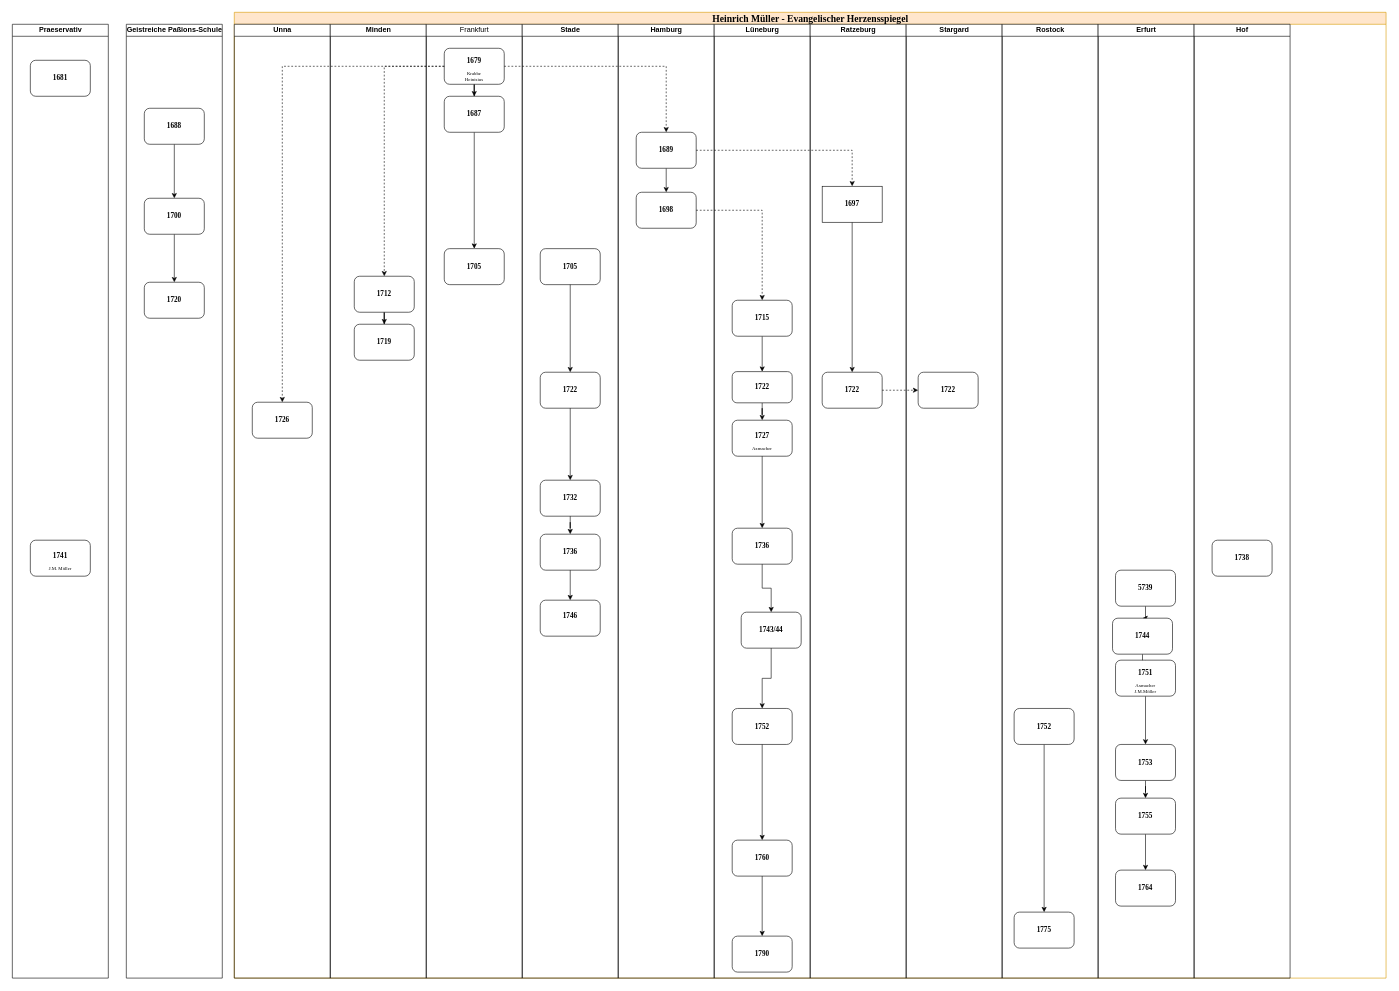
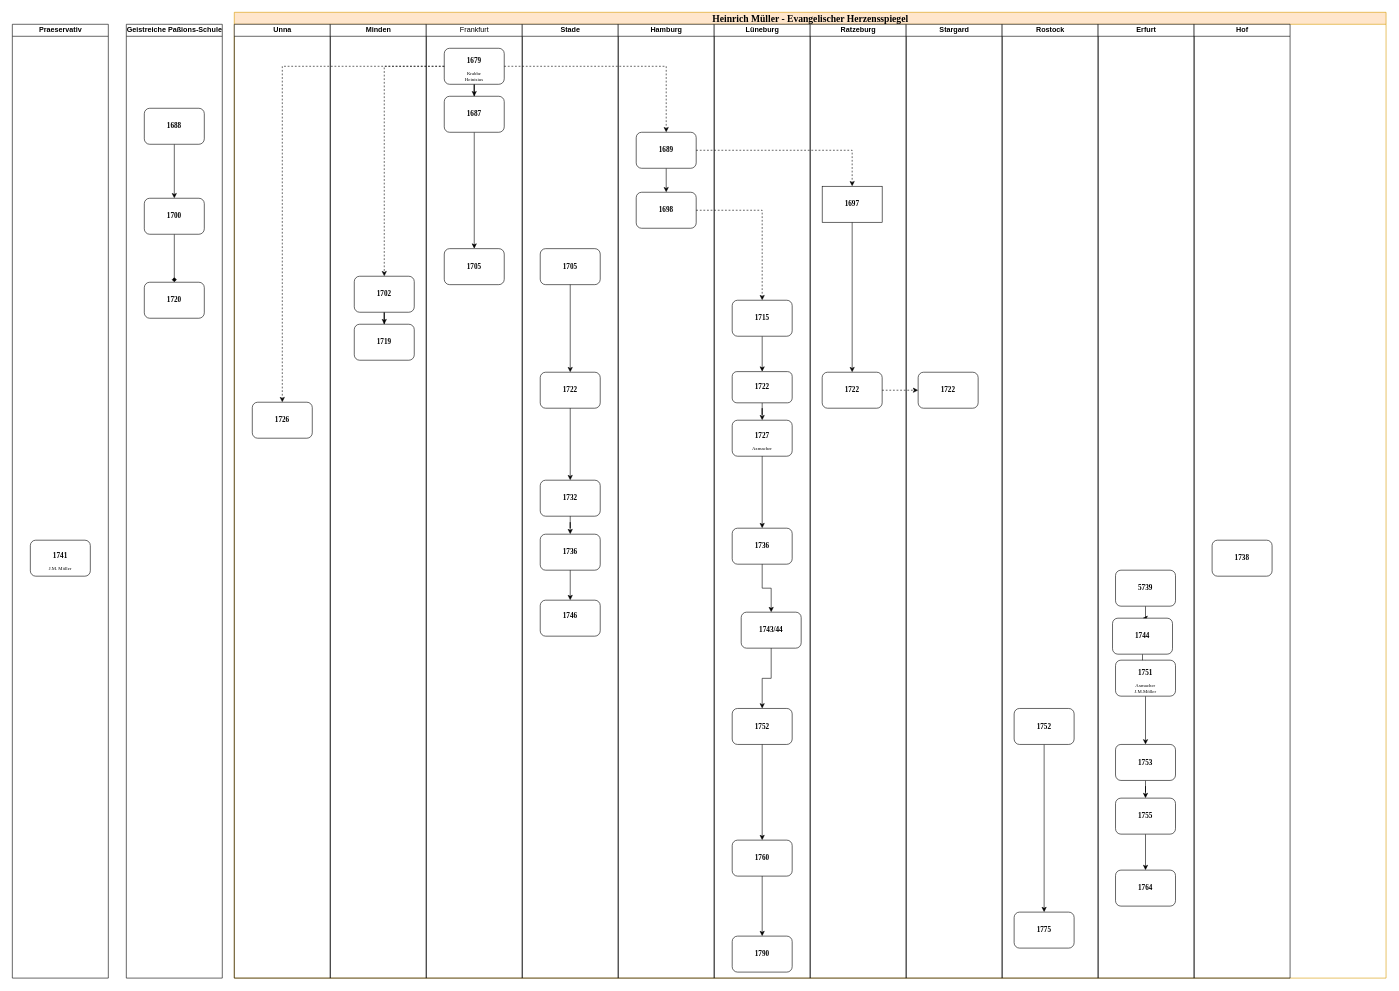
(60, 78) -> none
(174, 276) -> (174, 276)
(384, 294) -> (384, 294)
